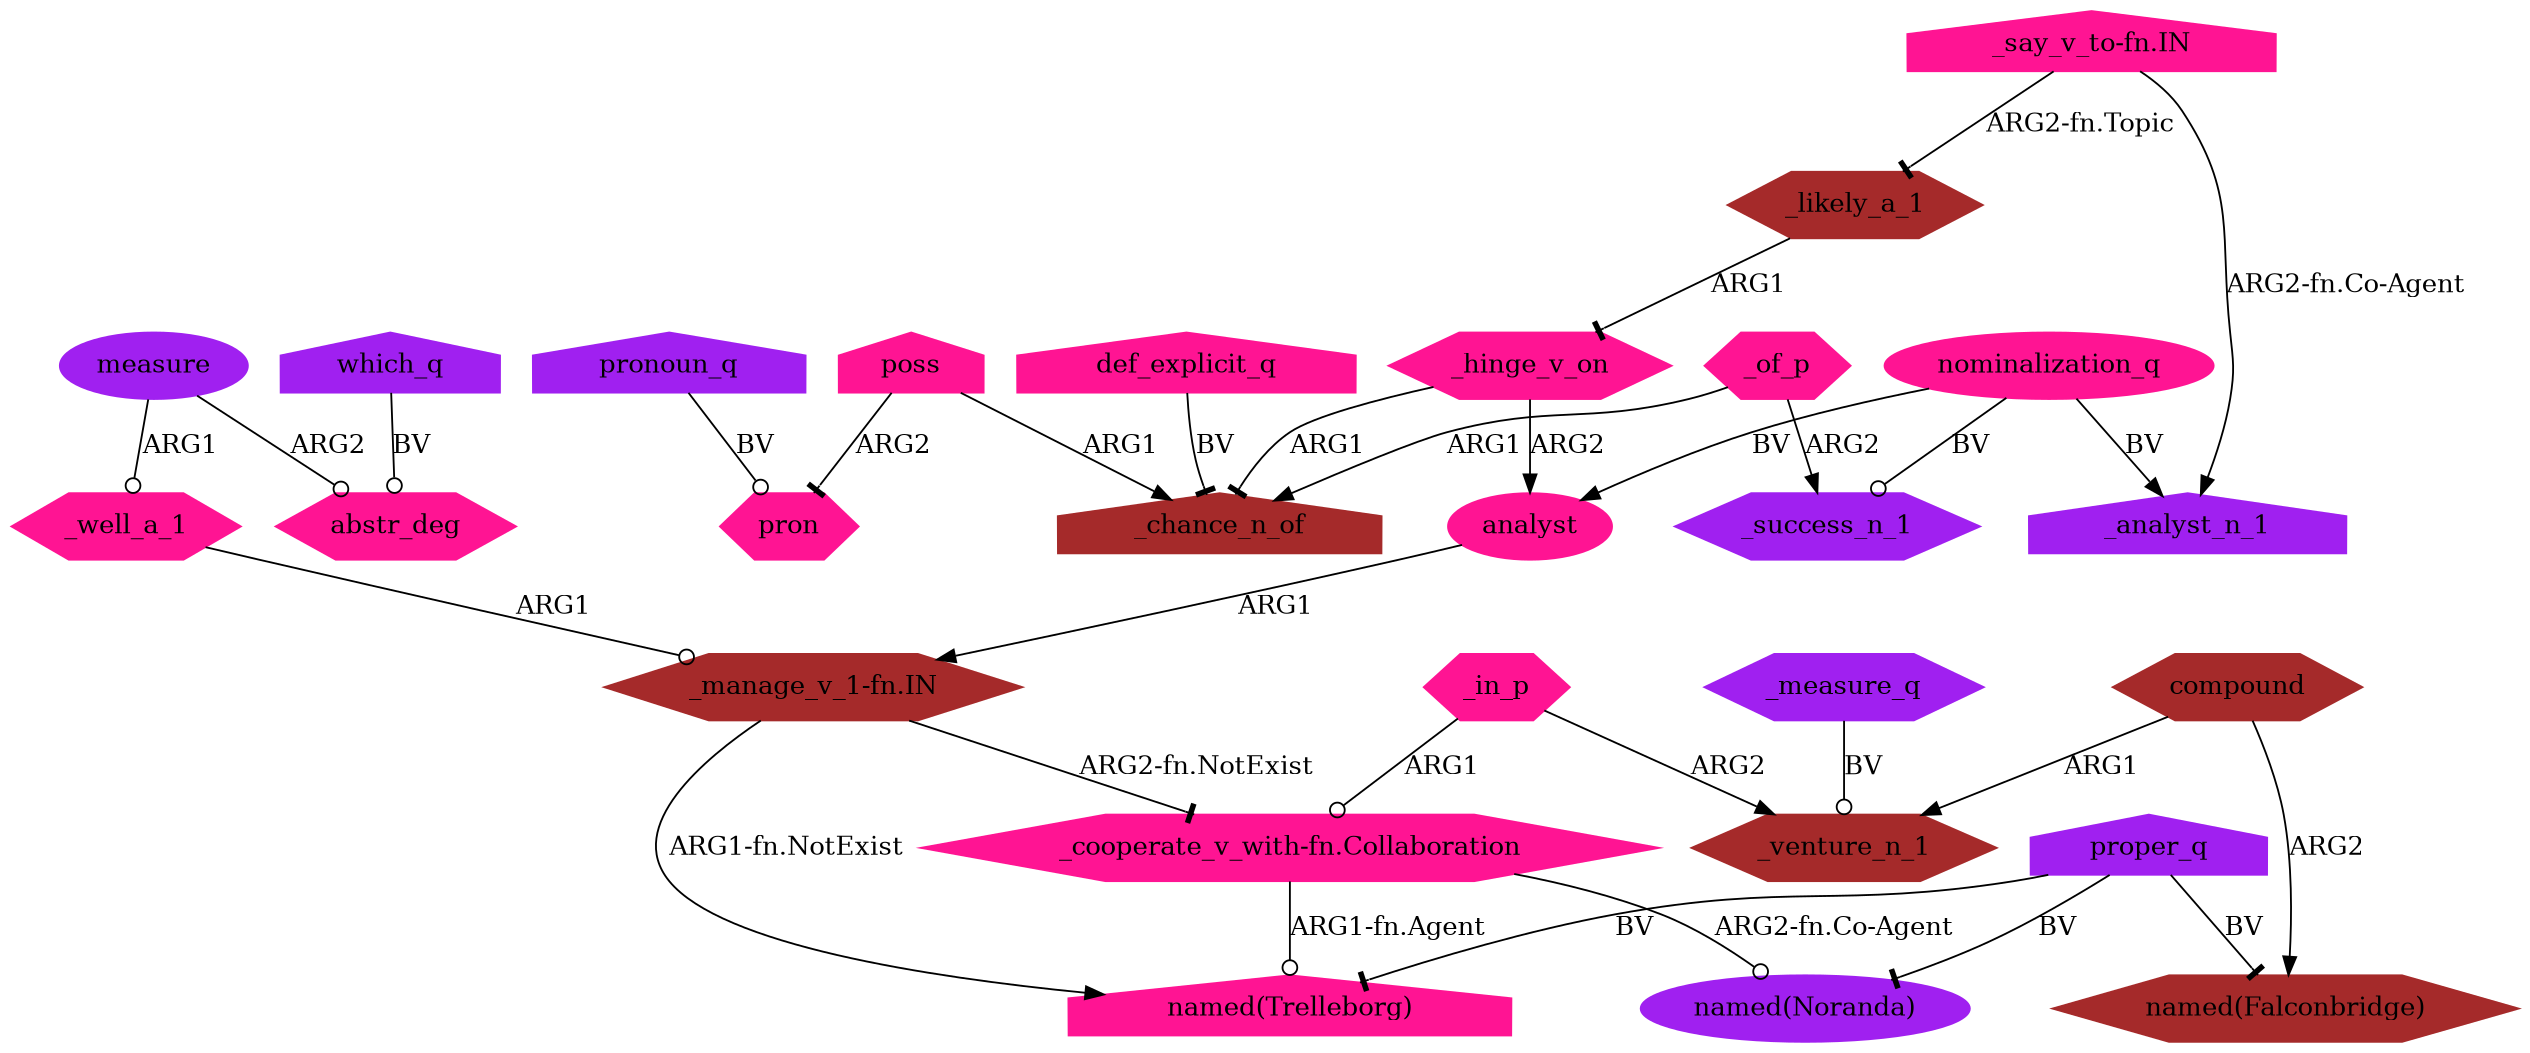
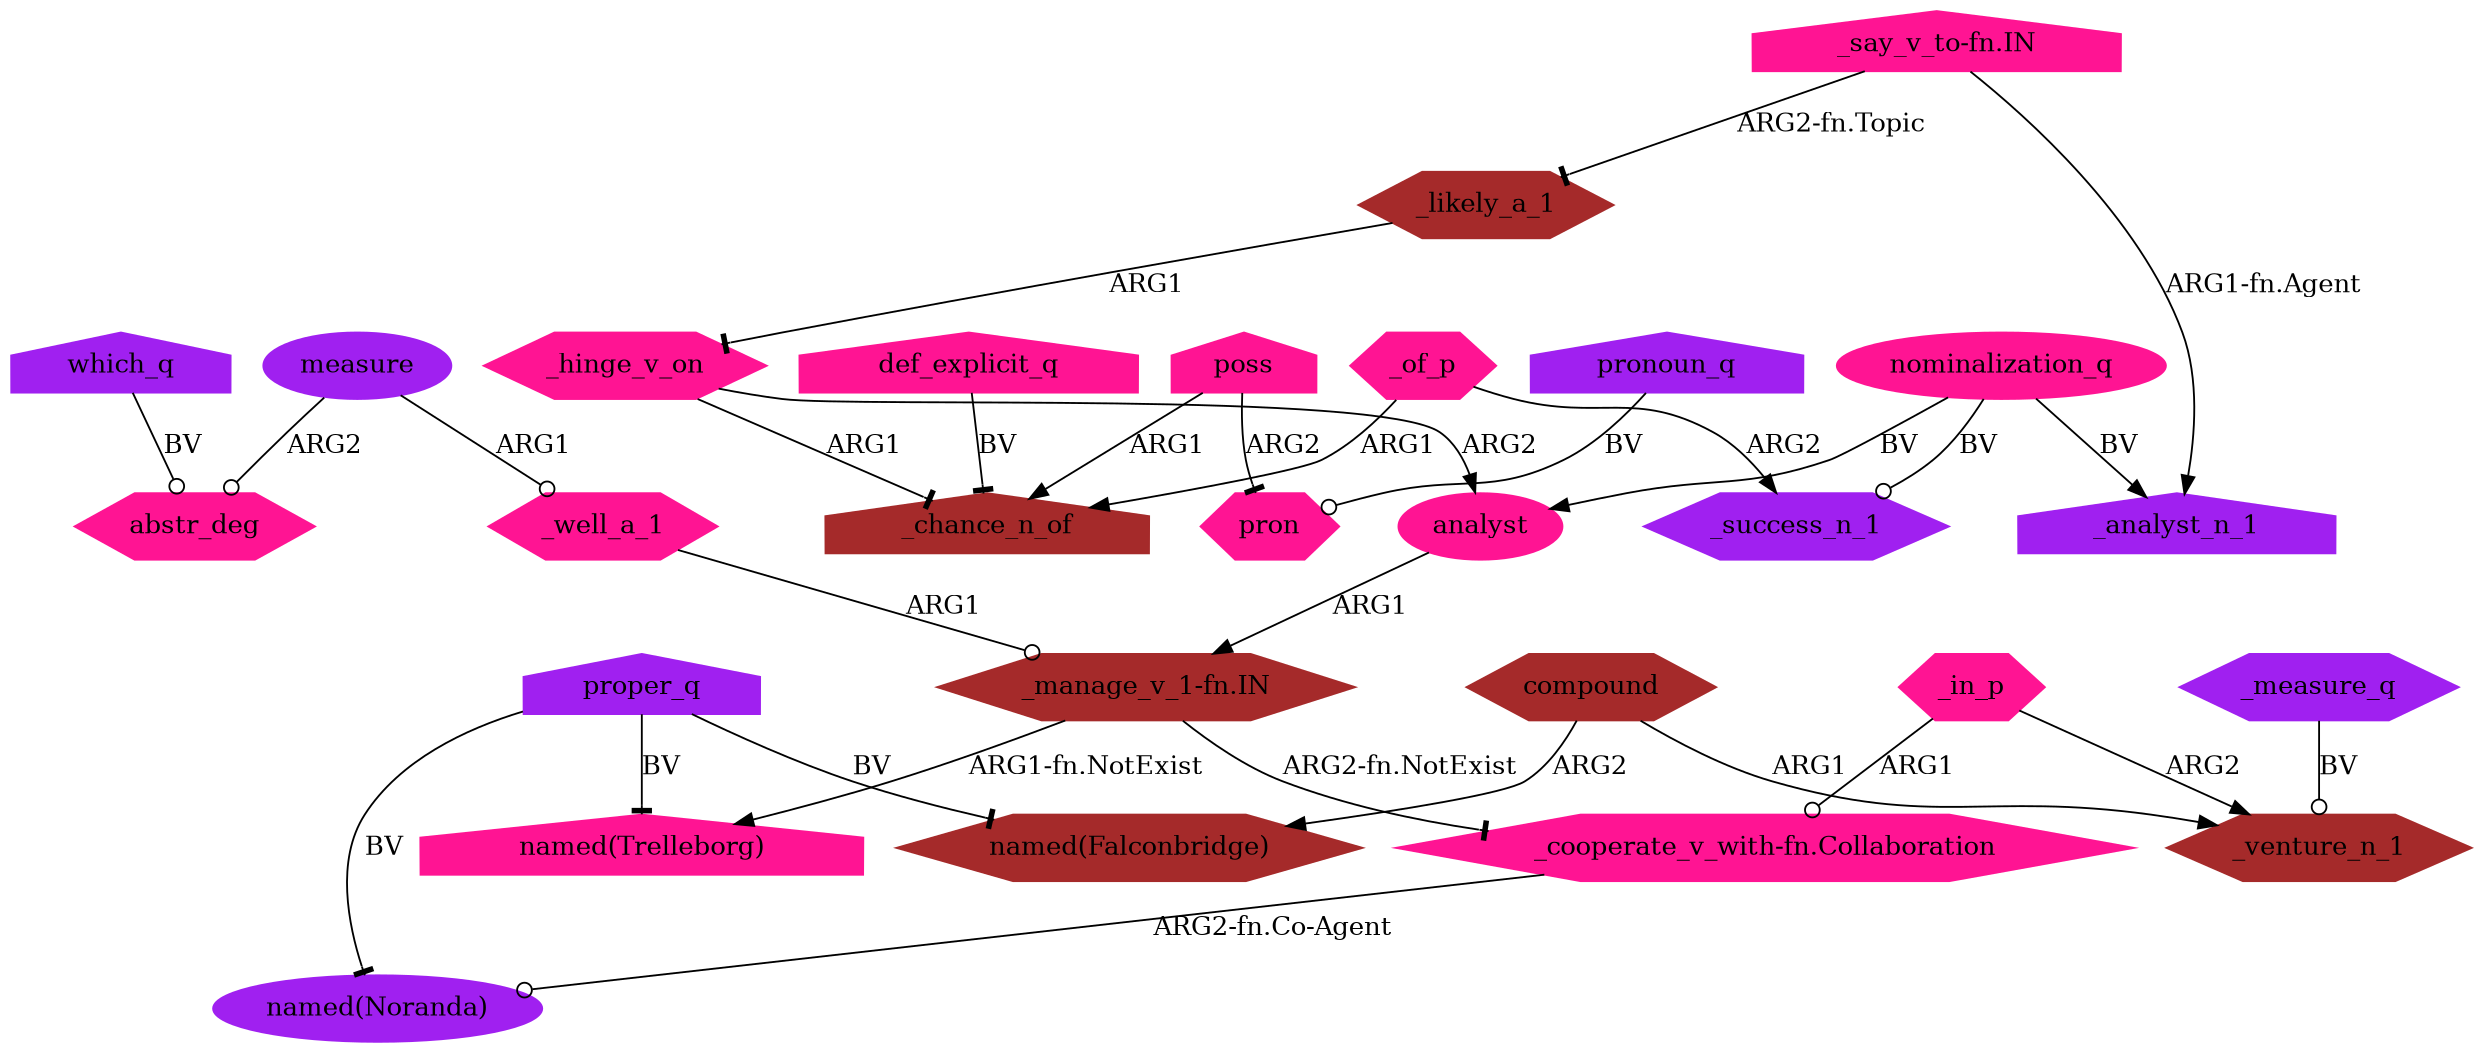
(2347, 285) -> (2264, 285)
(1290, 921) -> none
